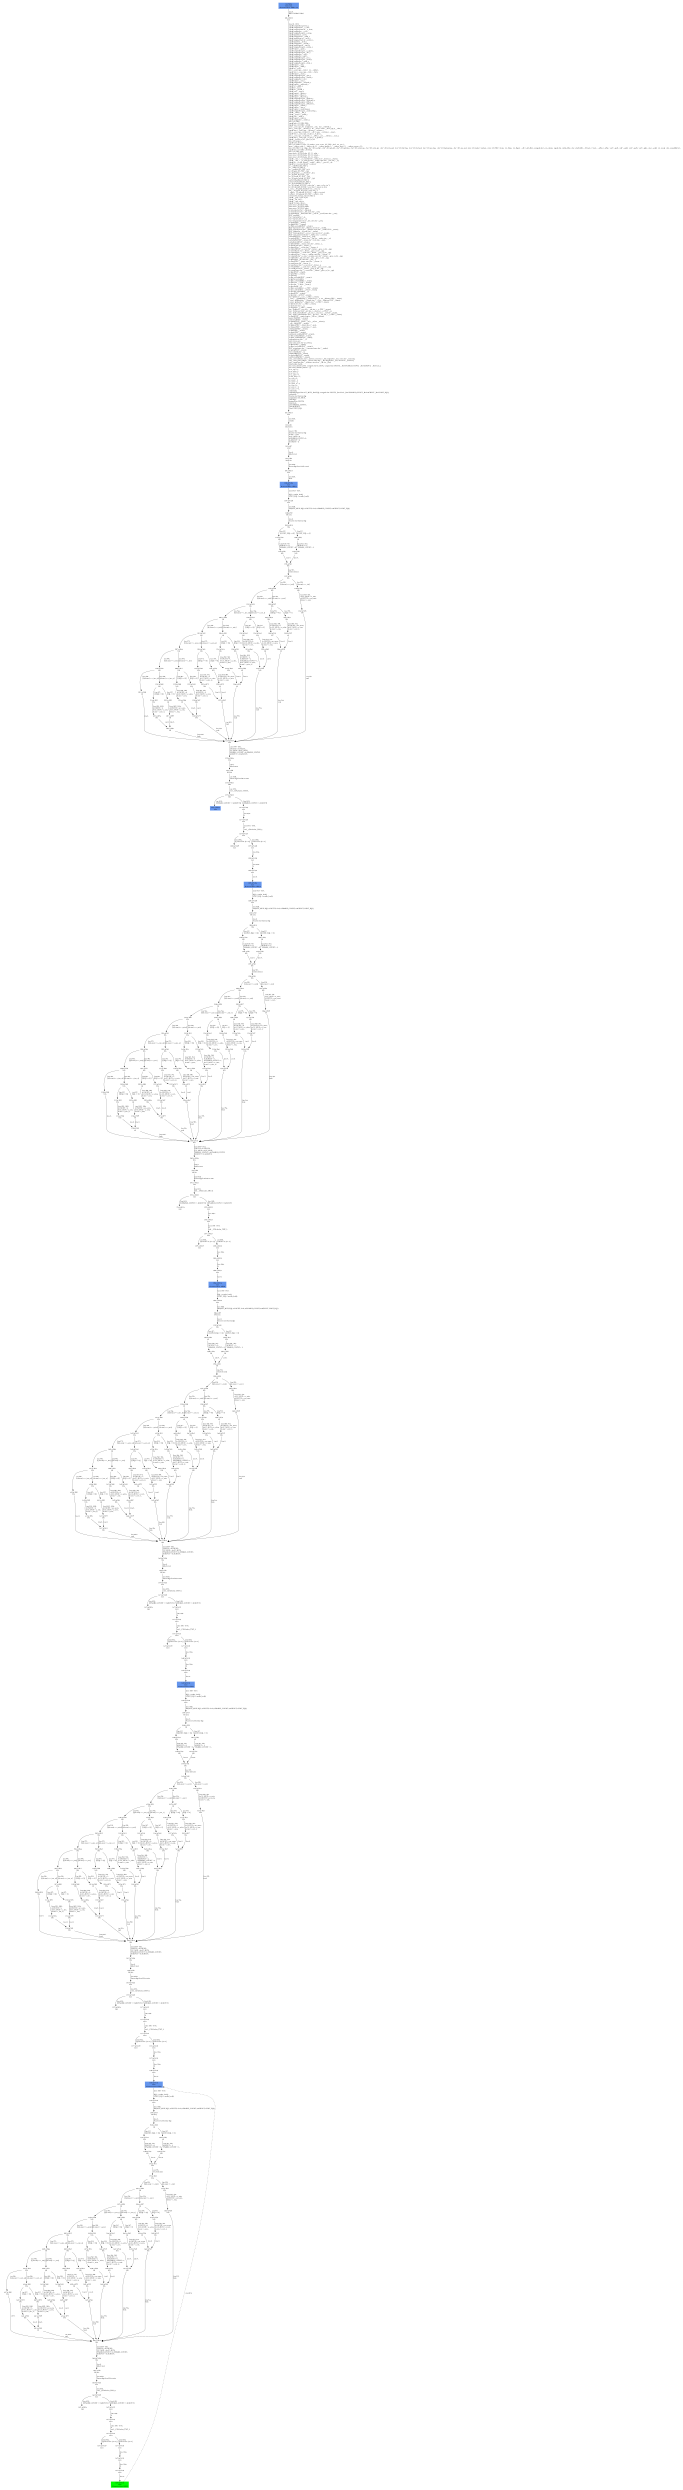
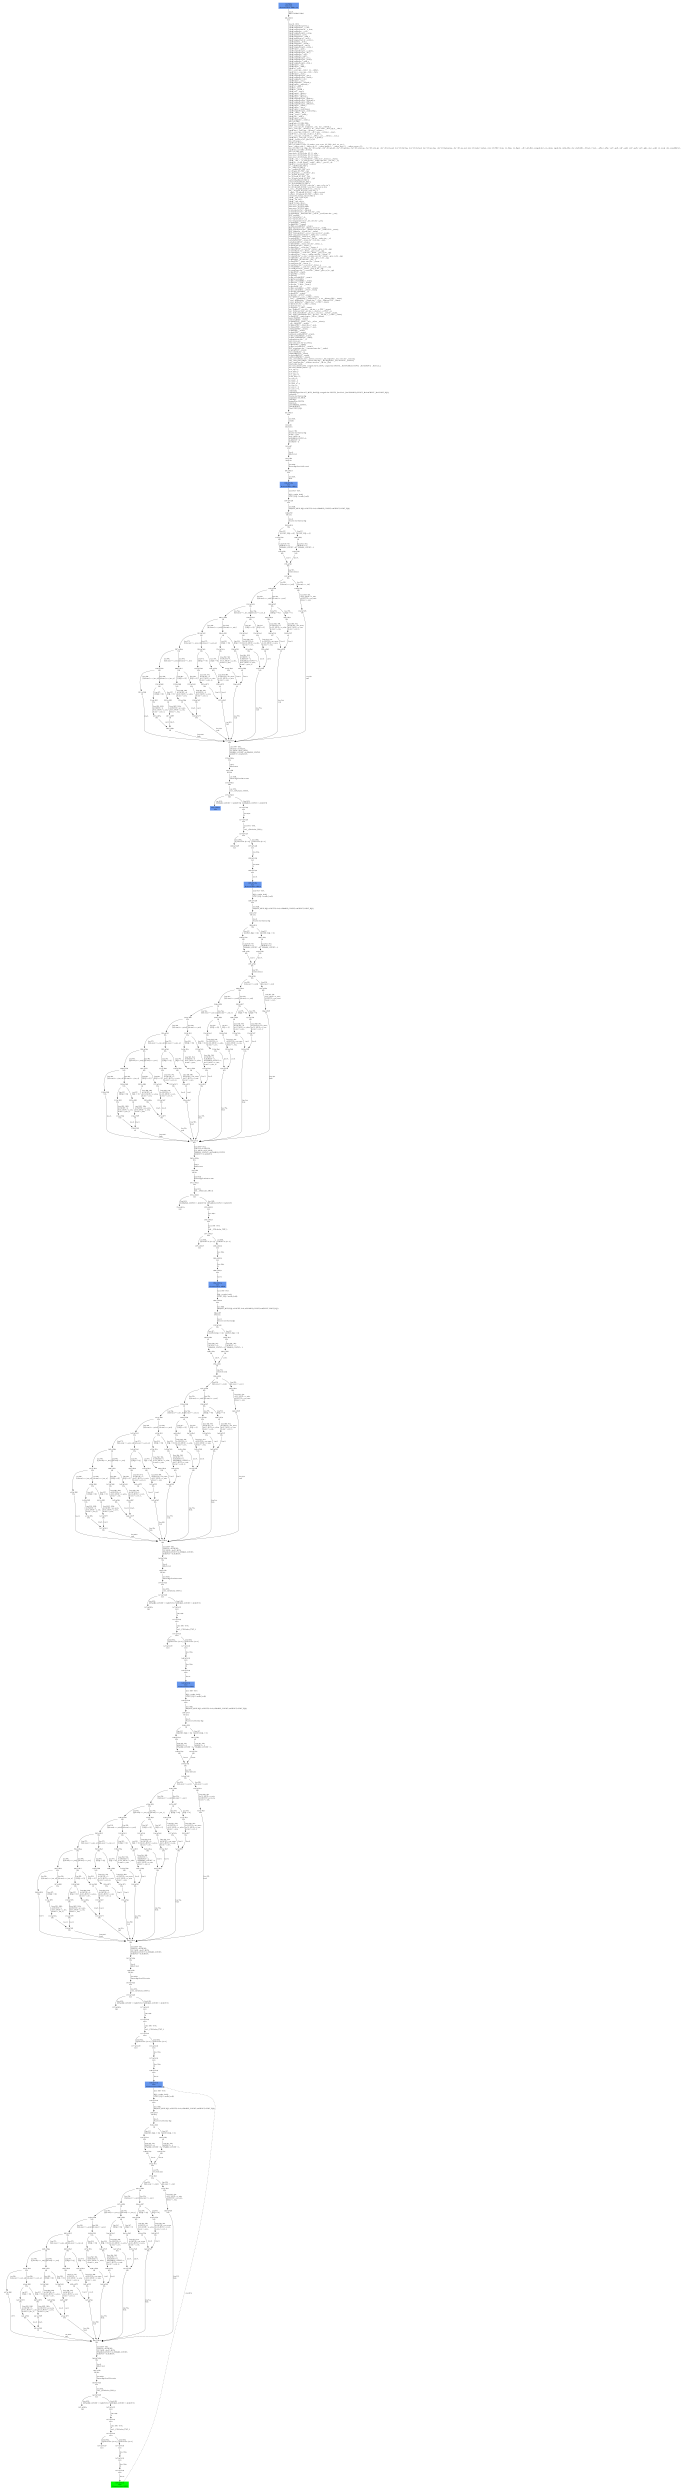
(59, 1894) -> (69, 1892)
